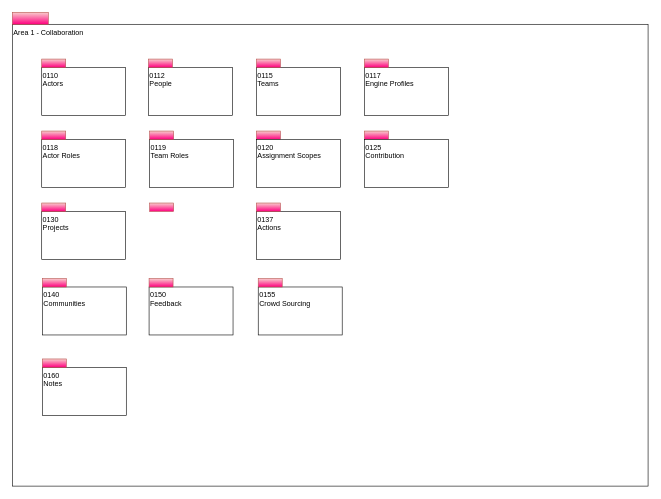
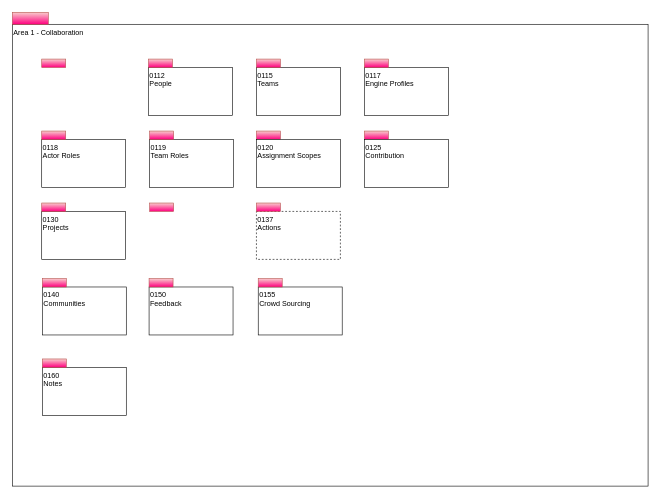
(84, 92) -> none
(299, 236) -> (299, 236)
